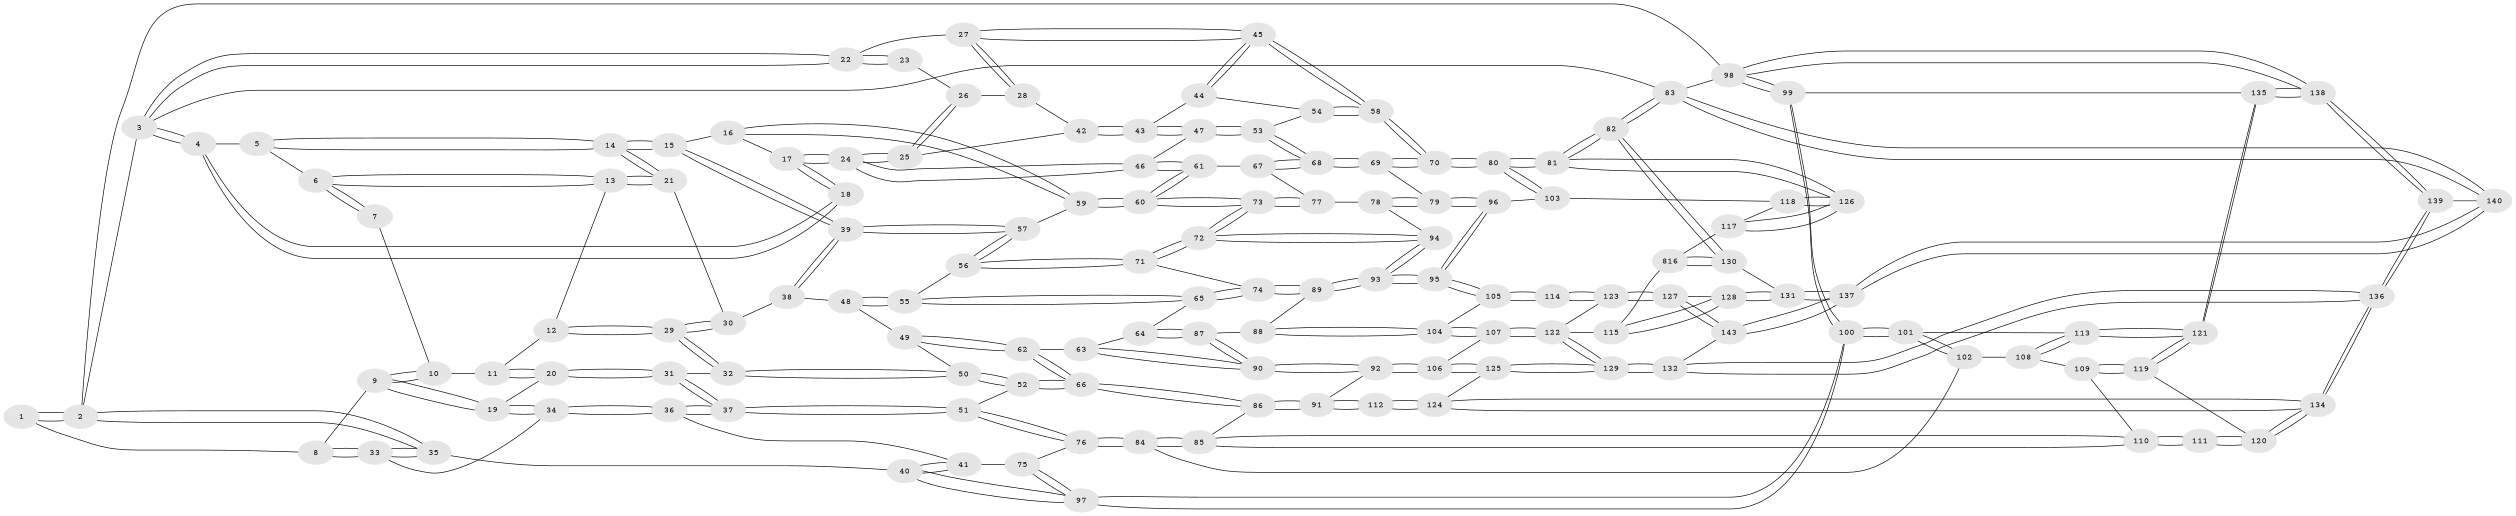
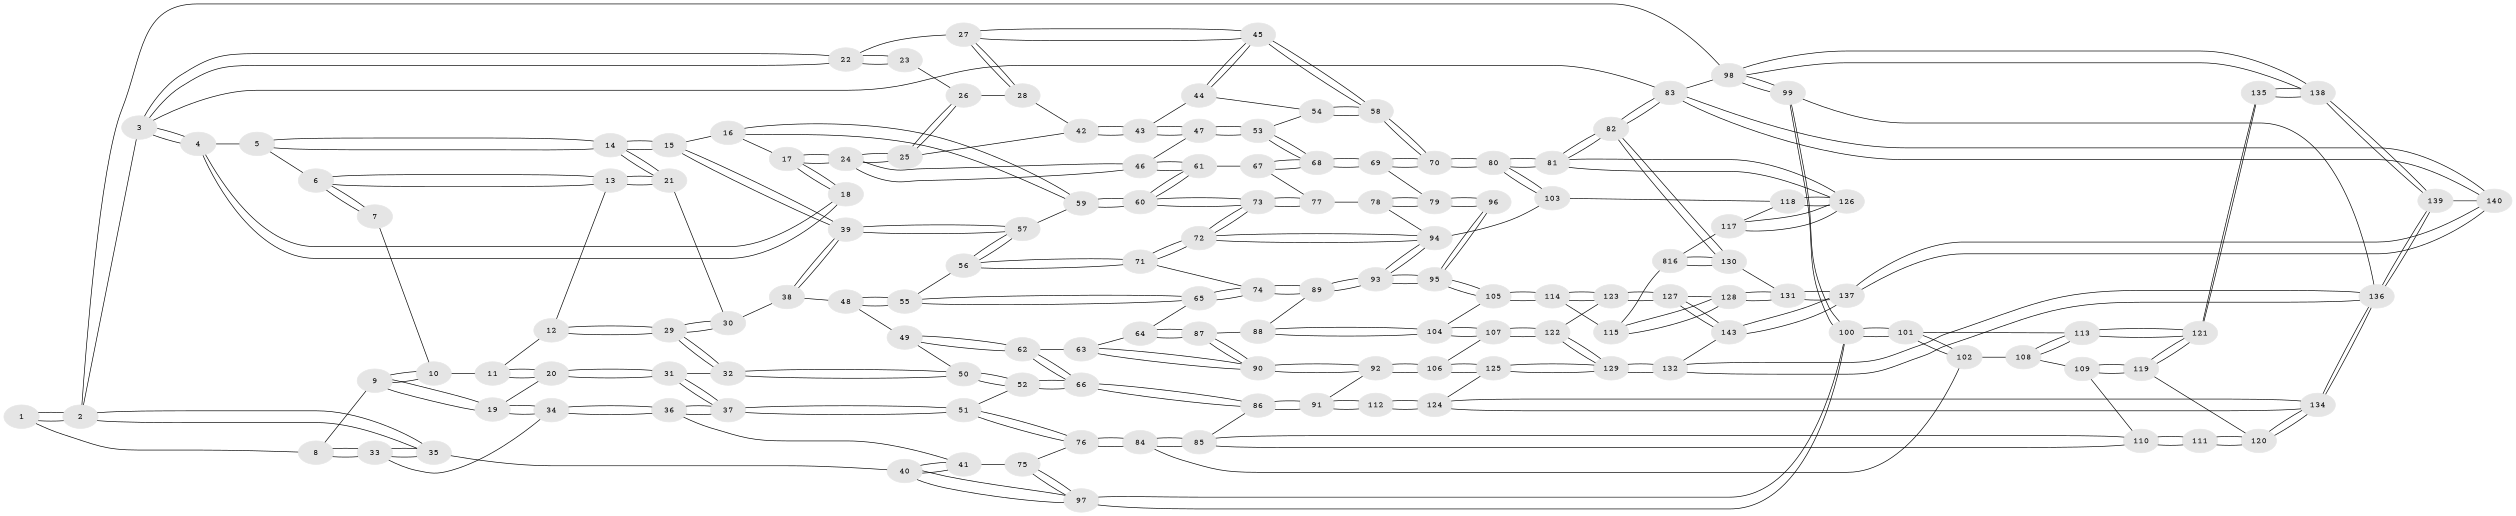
(2023, 93) -> (2136, 123)
(1523, 200) -> (1497, 225)
(1582, 332) -> (1578, 312)
